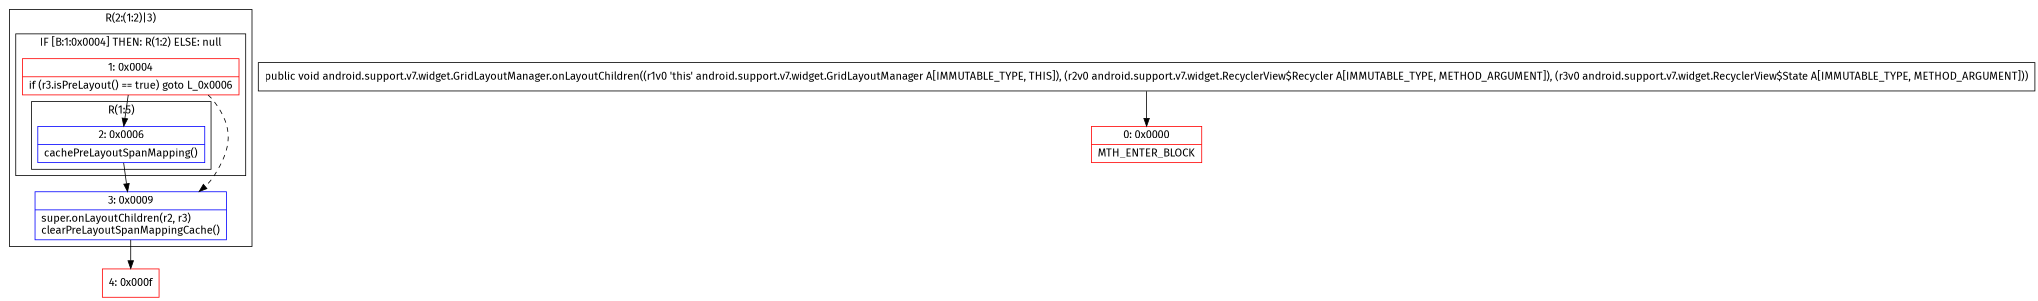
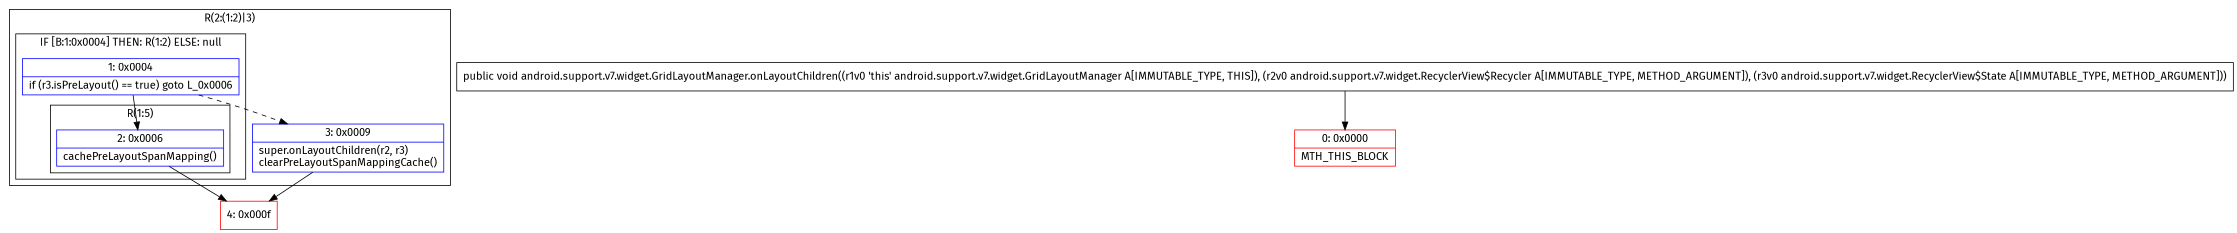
(131, 77) -> (131, 77)
(1147, 153) -> (1345, 157)
(125, 173) -> (194, 182)
